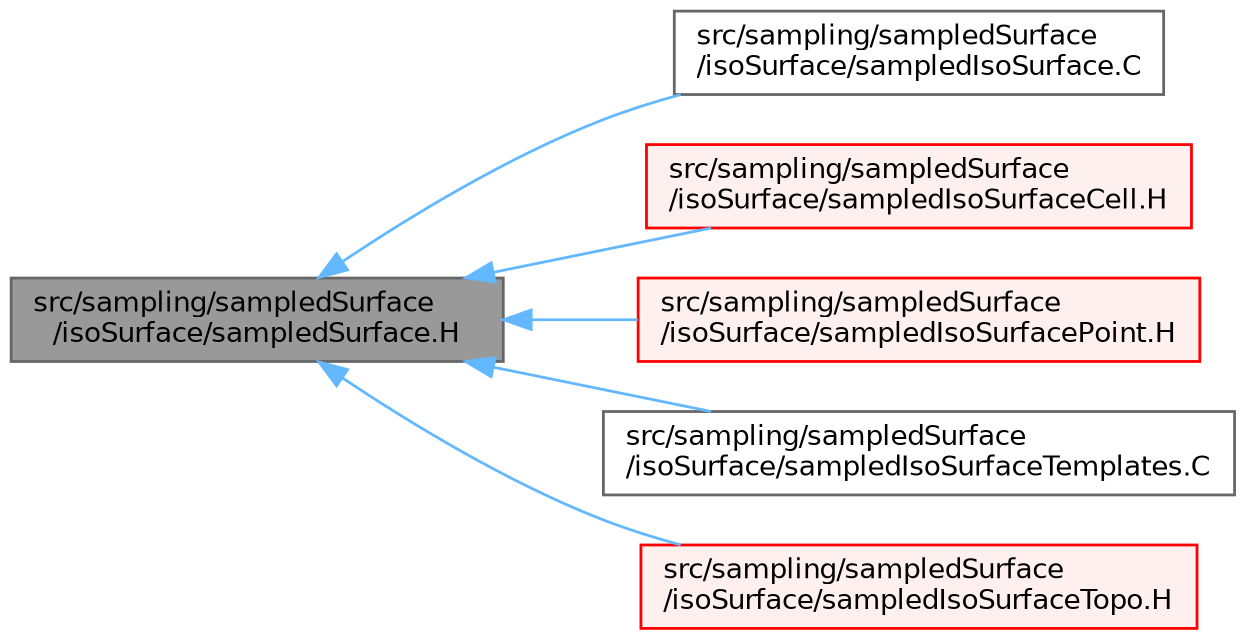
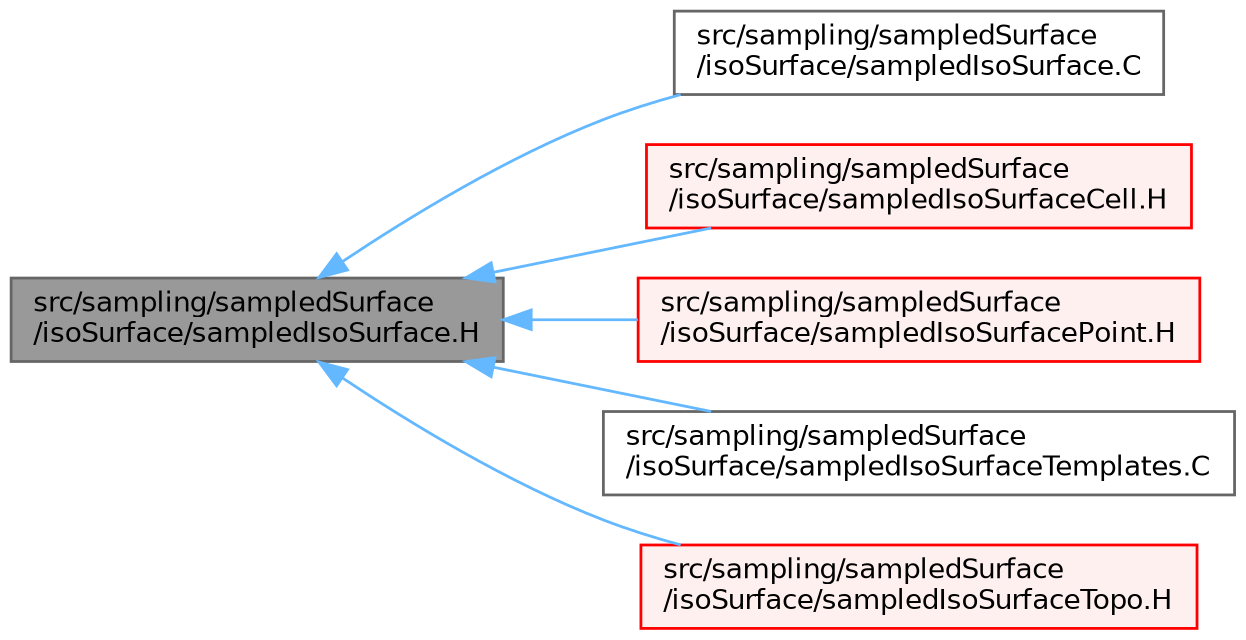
(257, 320) -> (257, 320)
